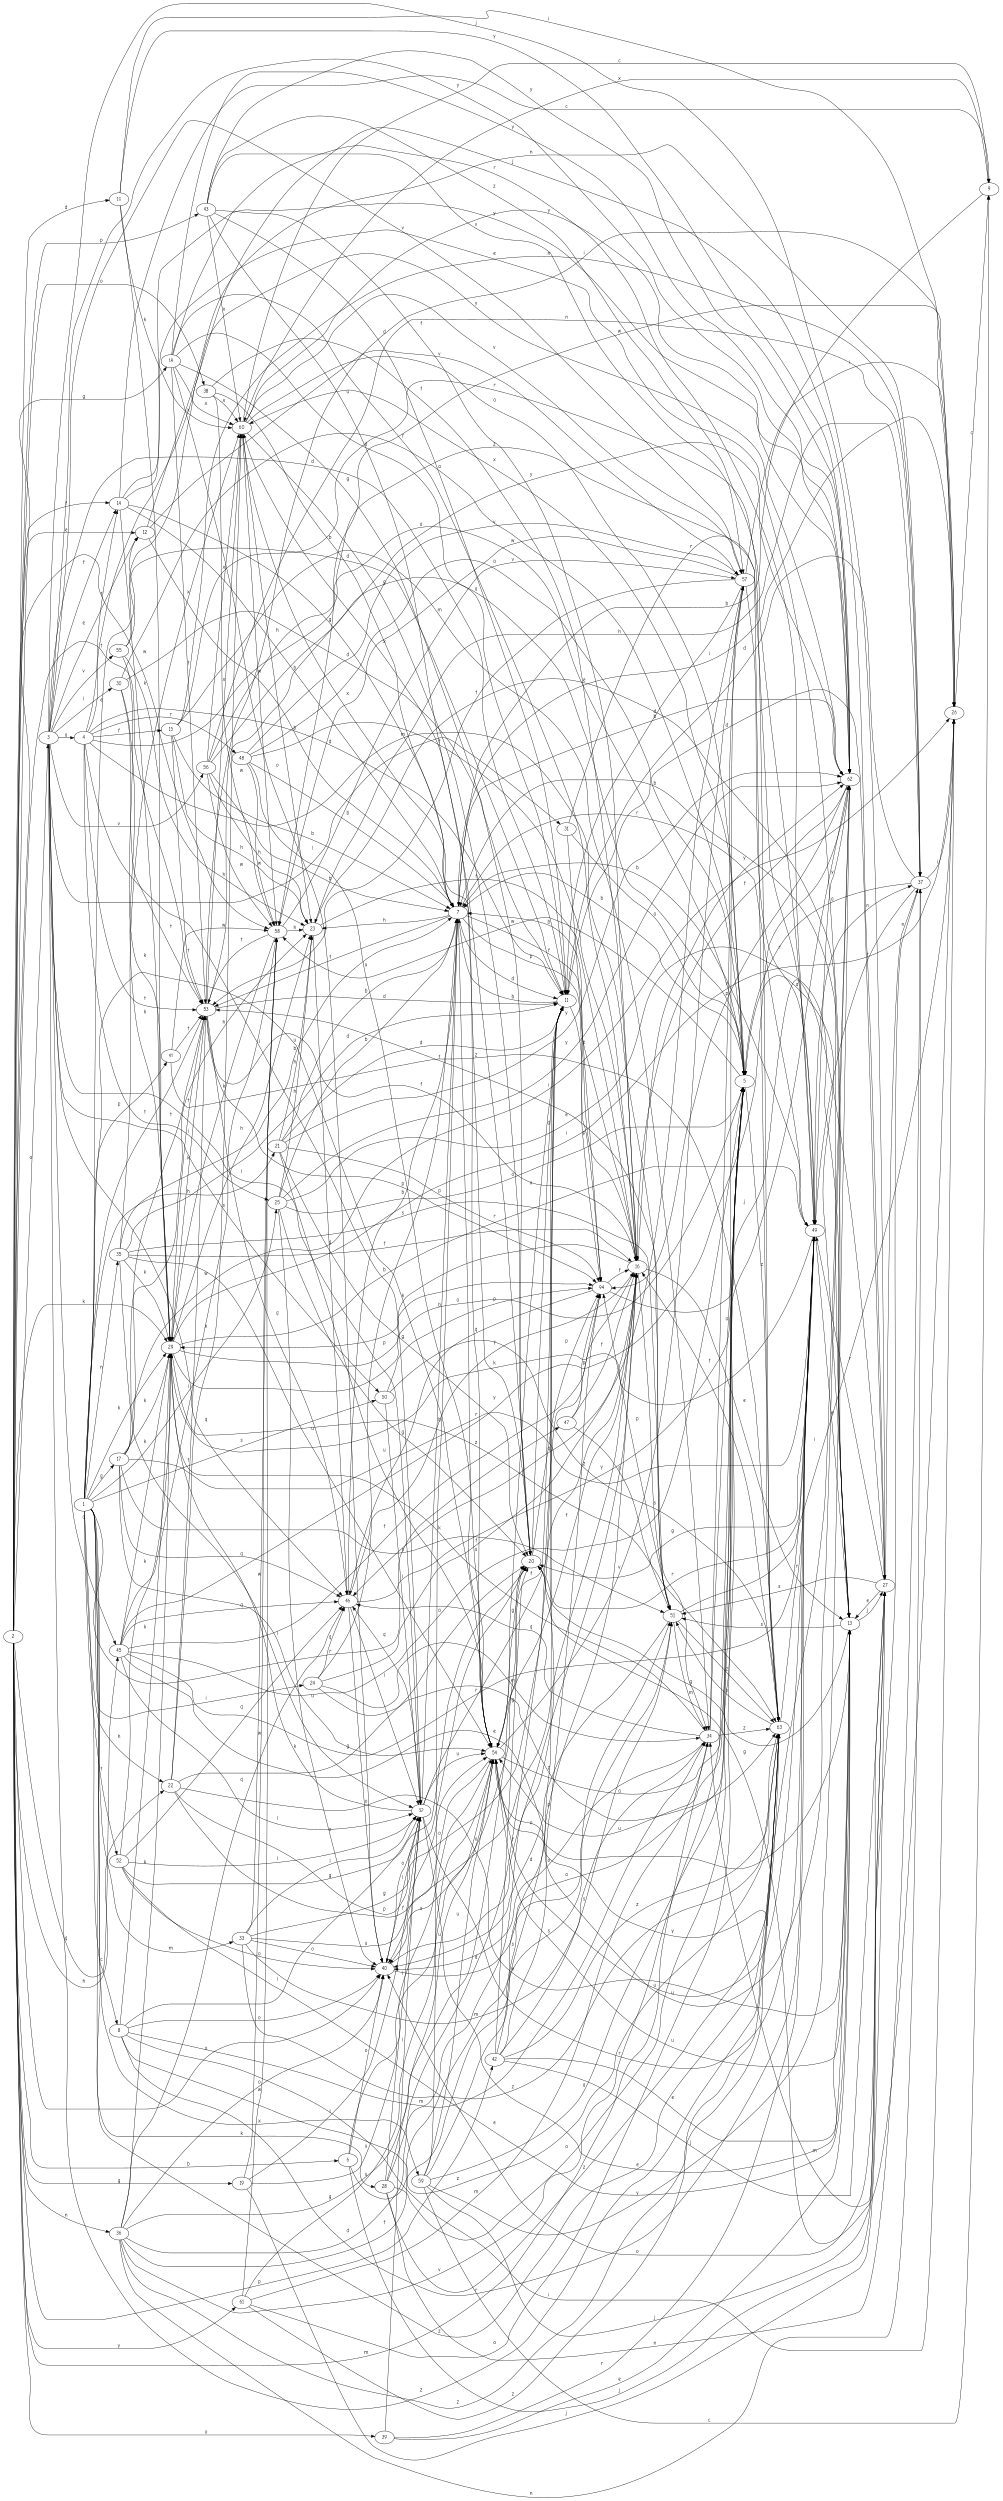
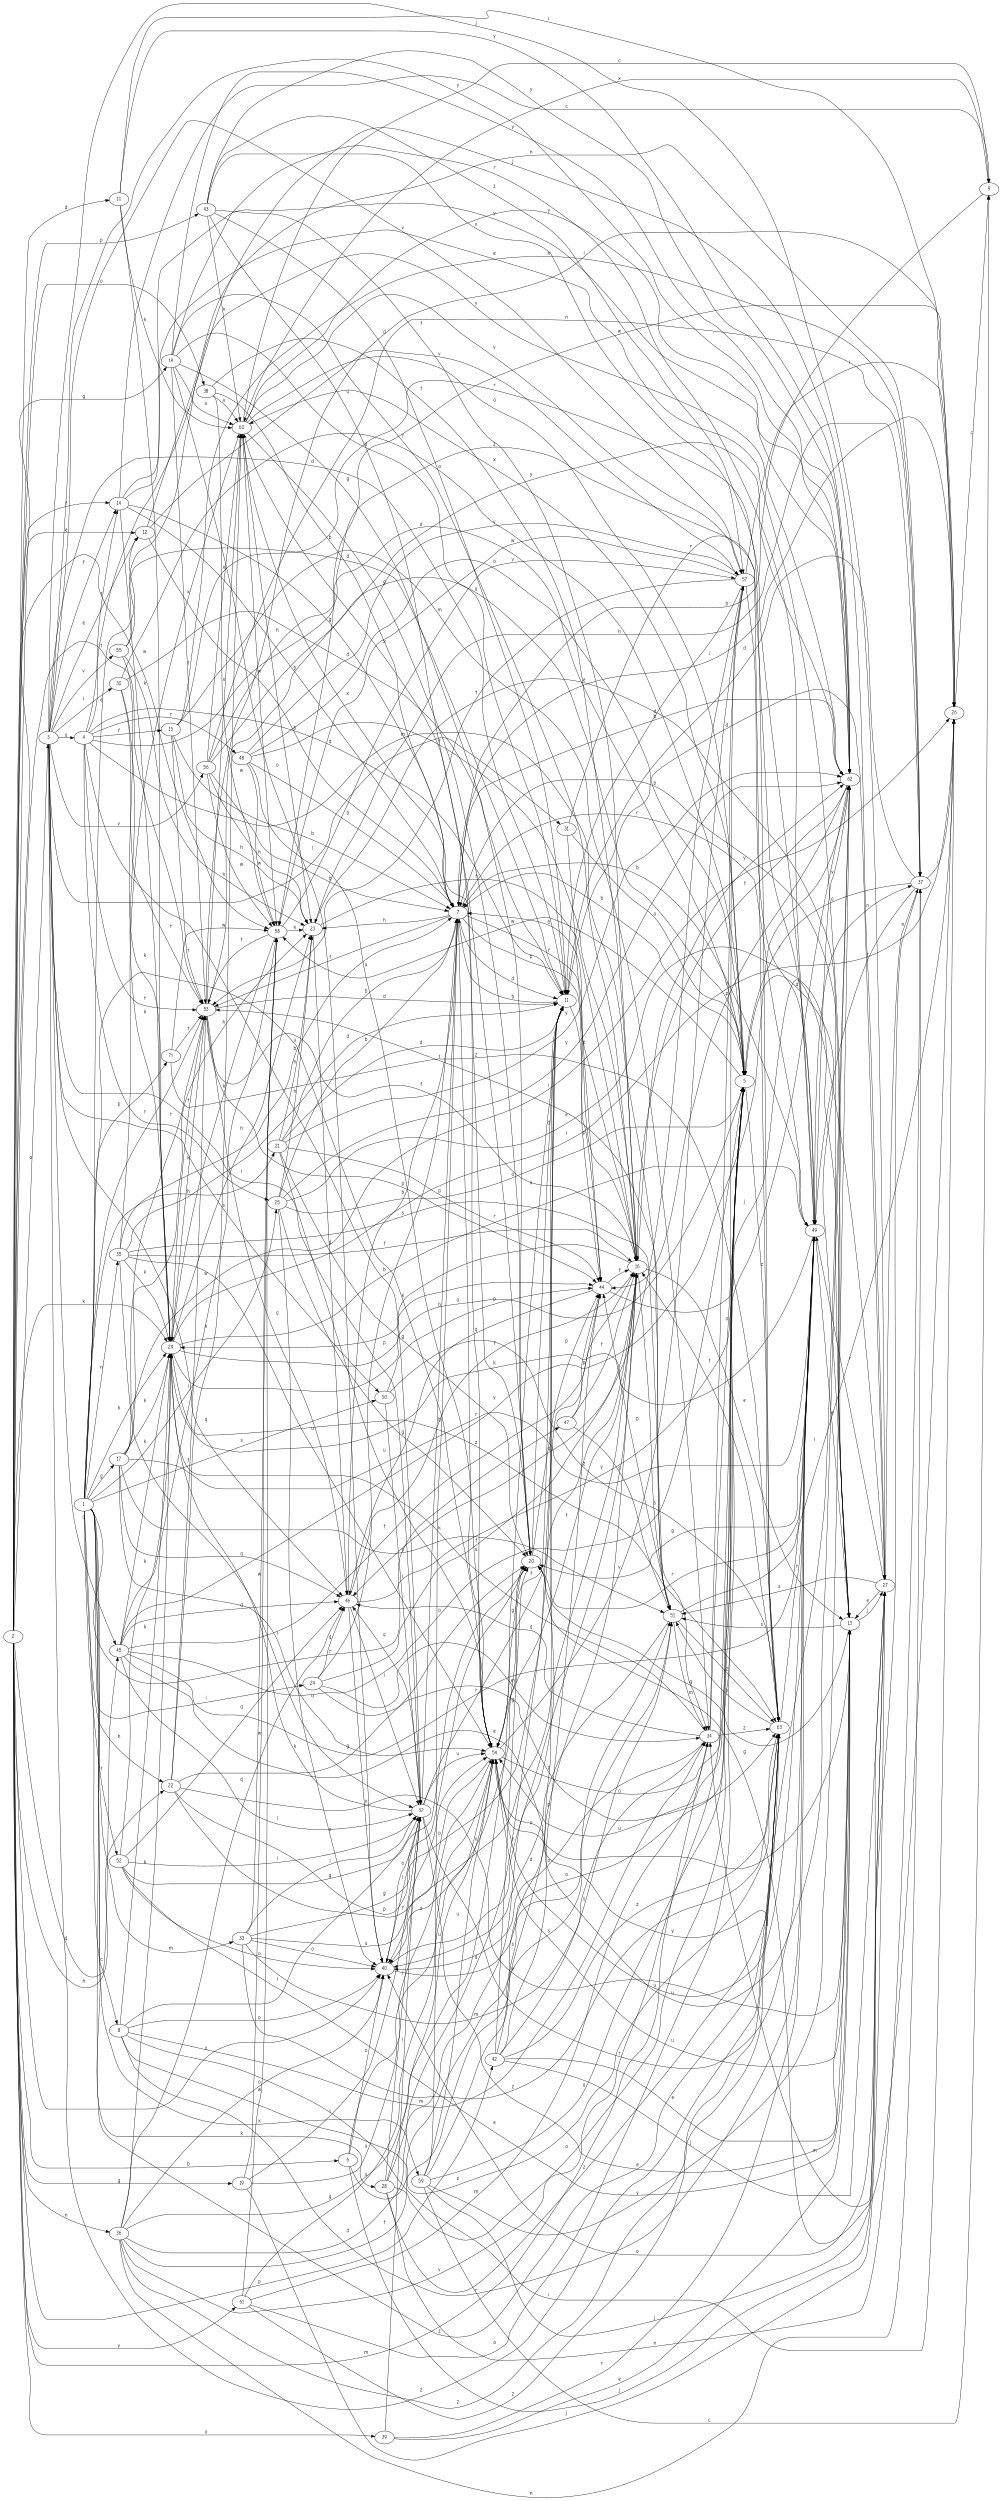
(171, 1056) -> (171, 1056)
(602, 1288) -> (602, 1288)
